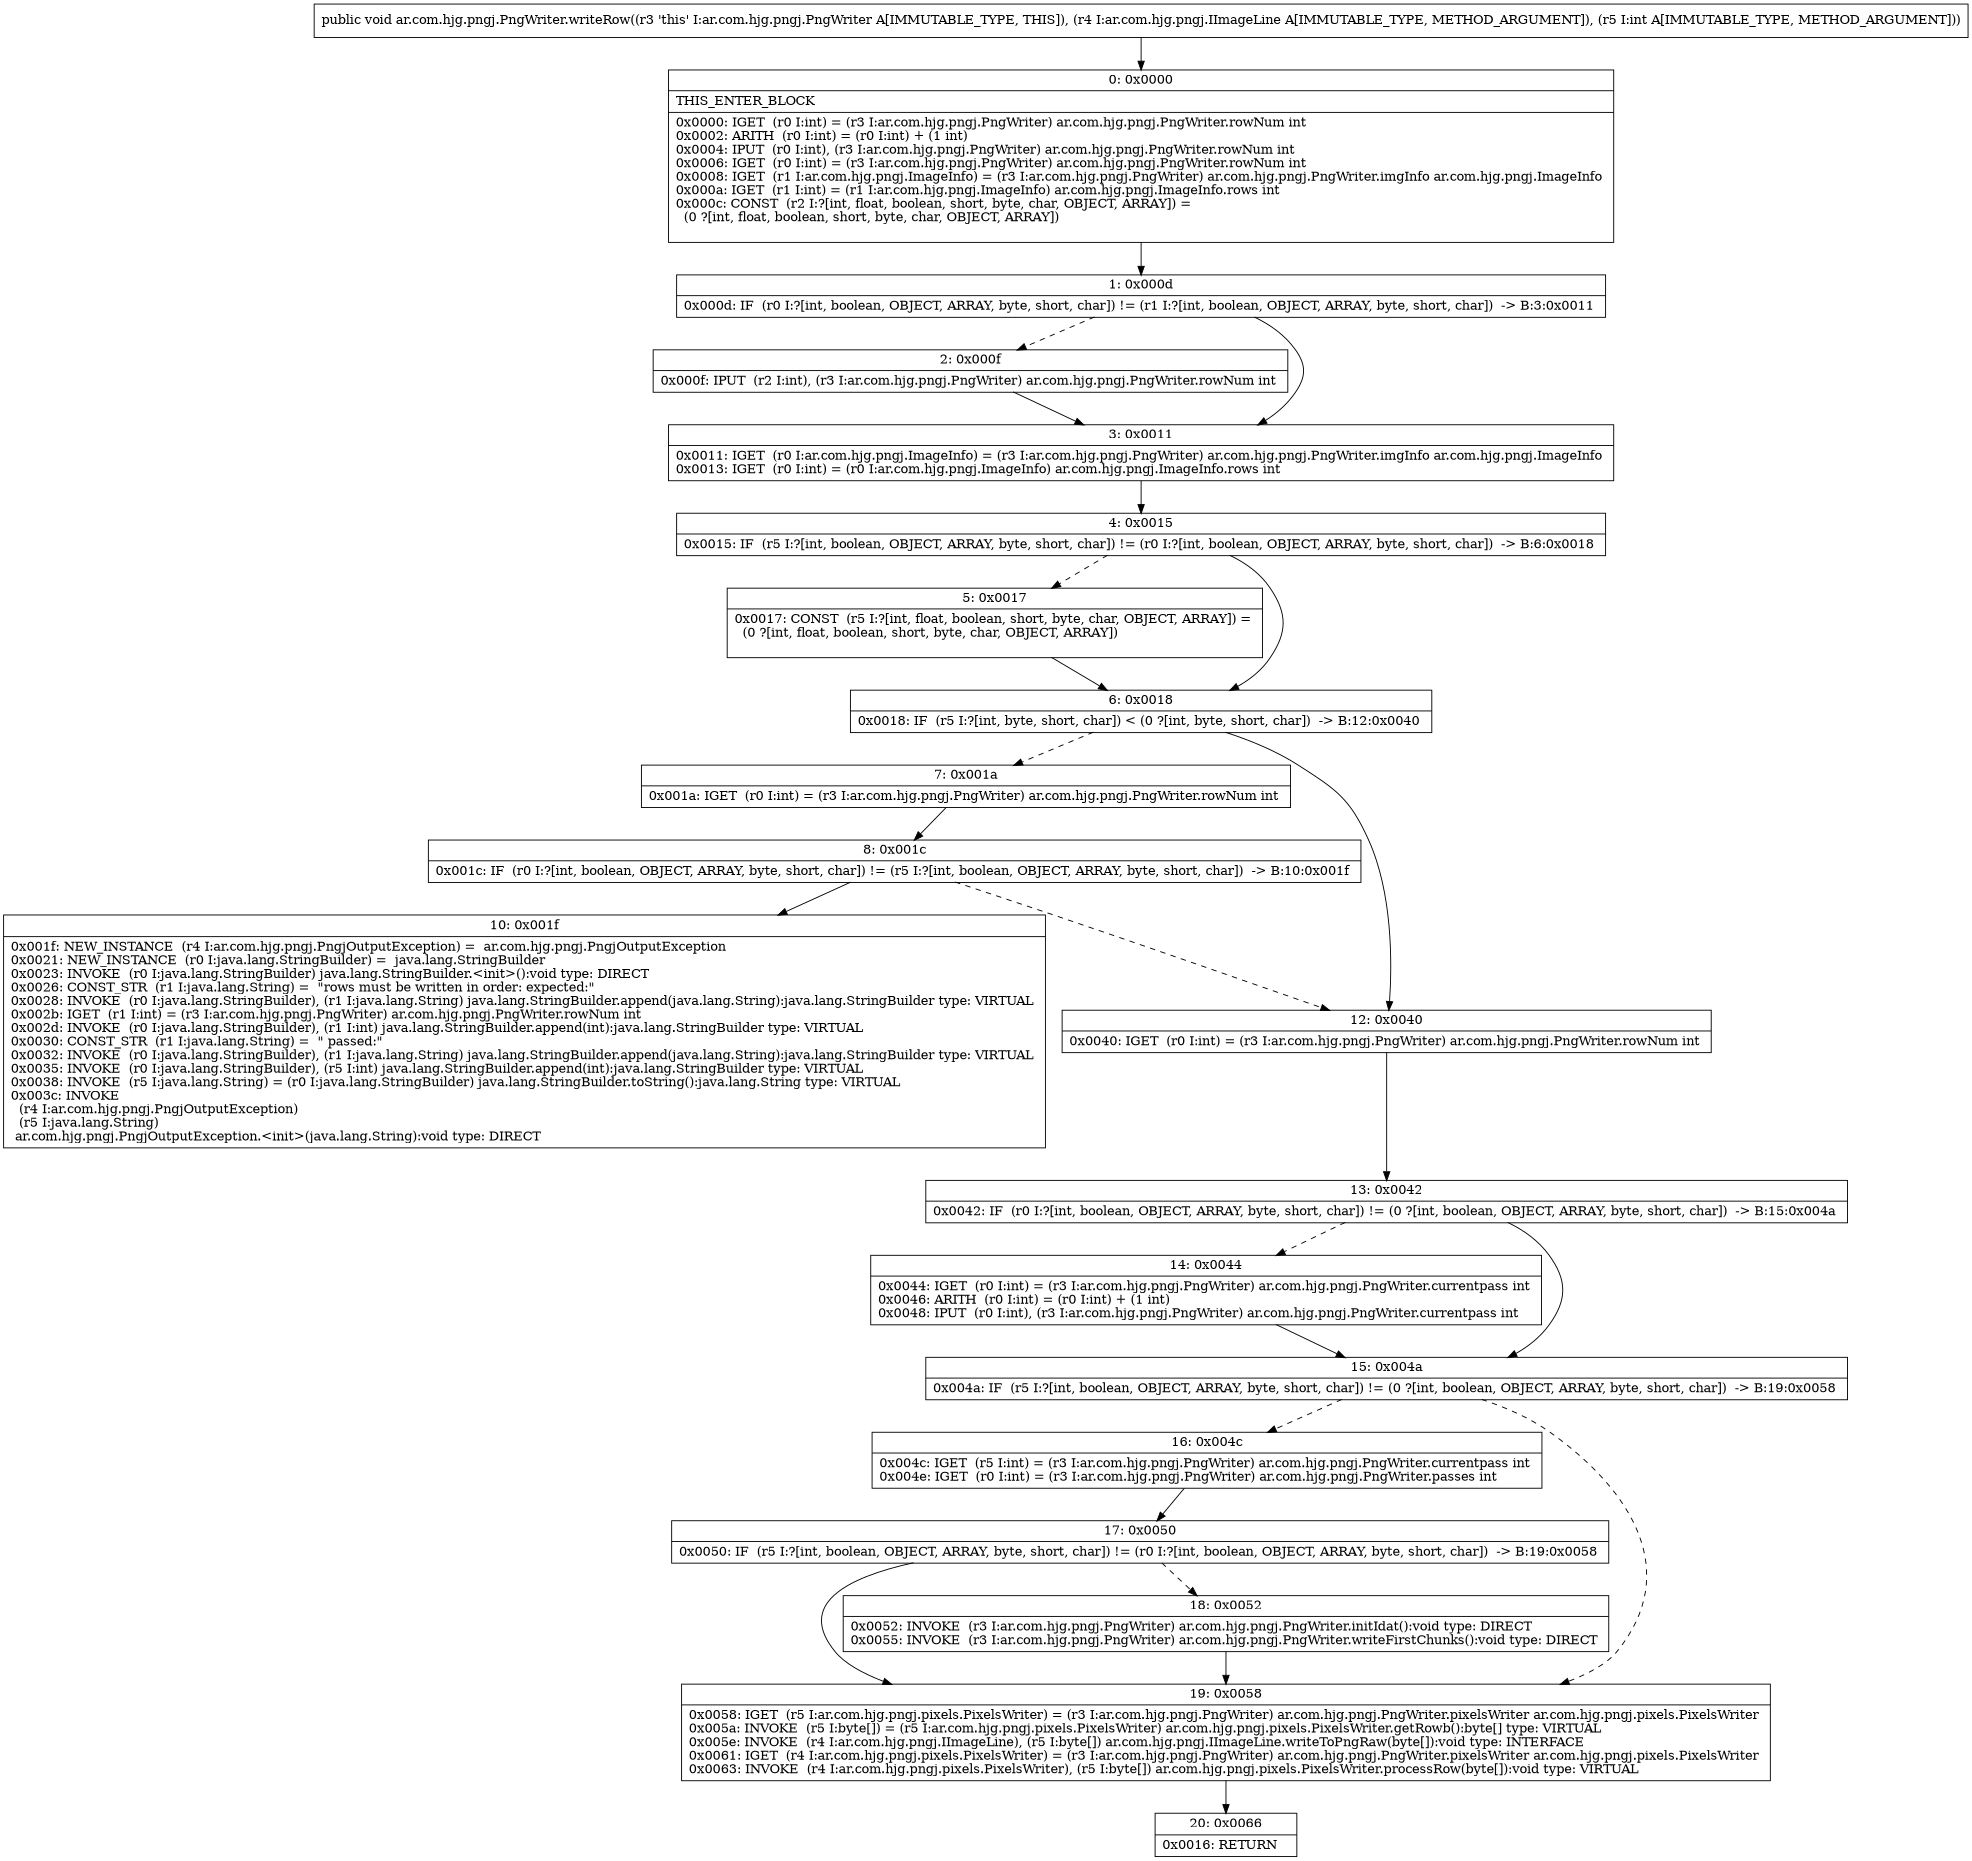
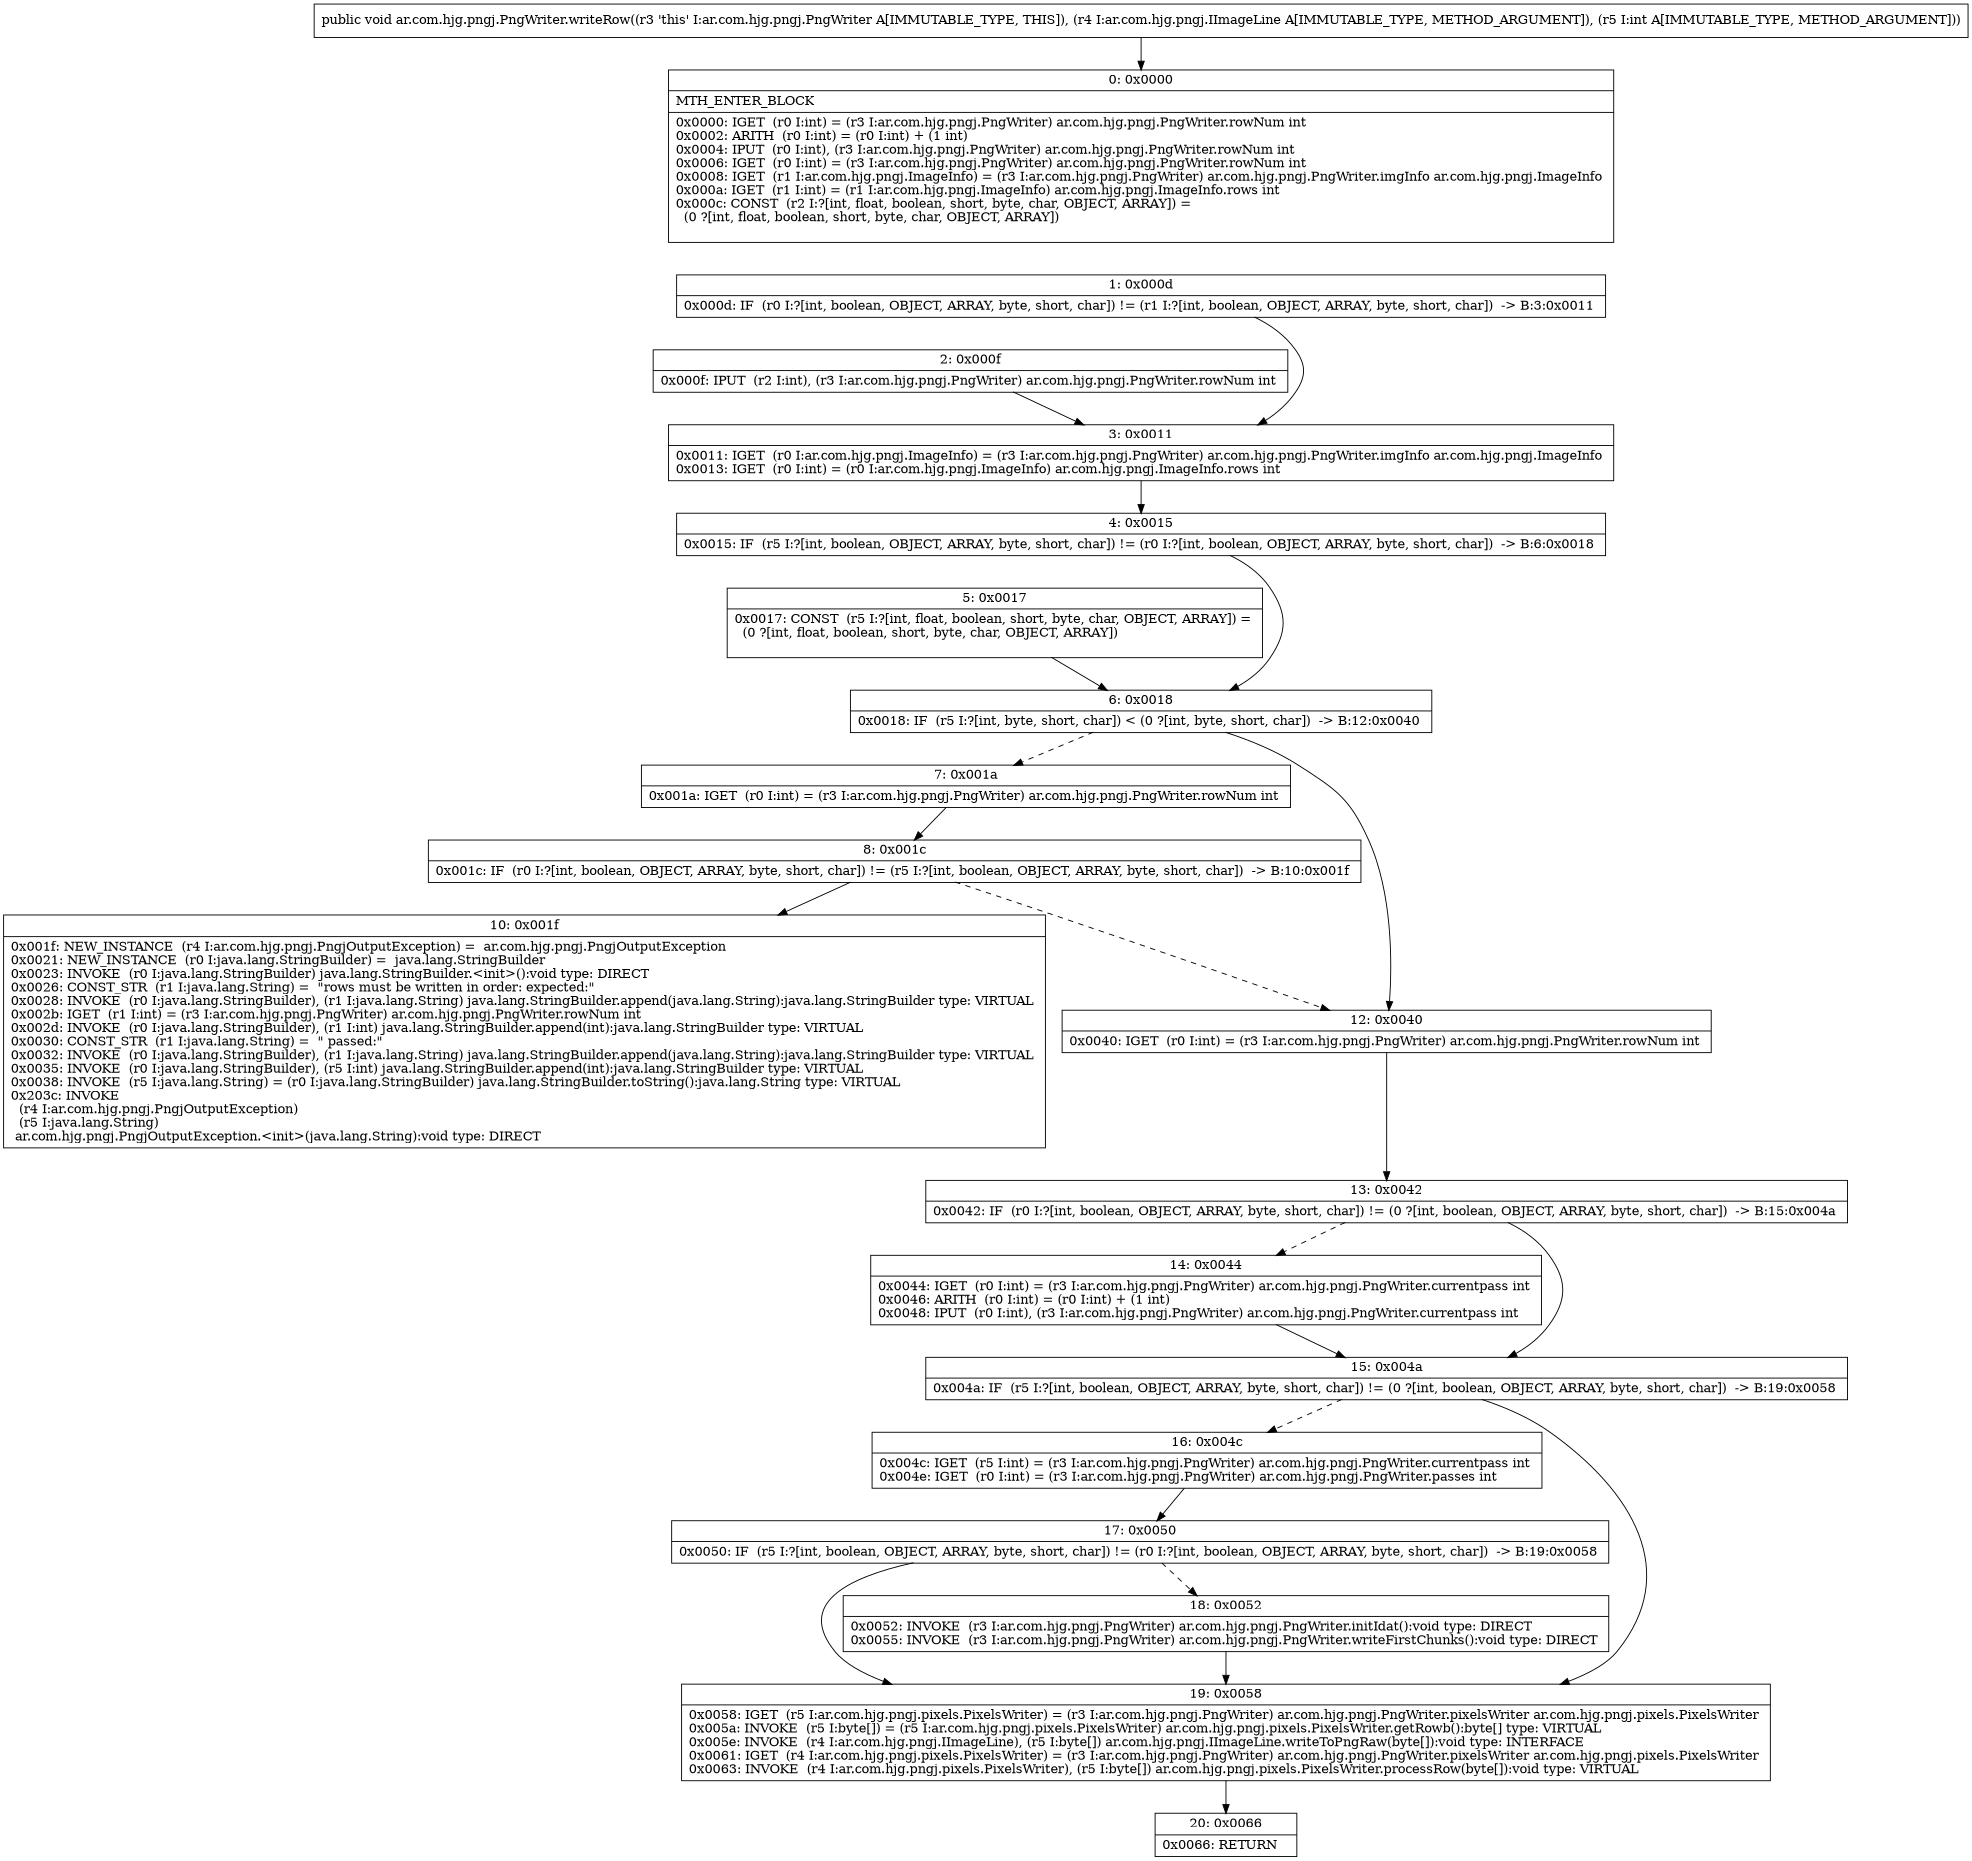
(745, 101) -> (745, 101)
(1141, 254) -> none
(1060, 332) -> none
(1083, 570) -> none
(70, 1096) -> (70, 1096)
(1632, 1521) -> (1632, 1521)
(1226, 1845) -> (1226, 1845)
